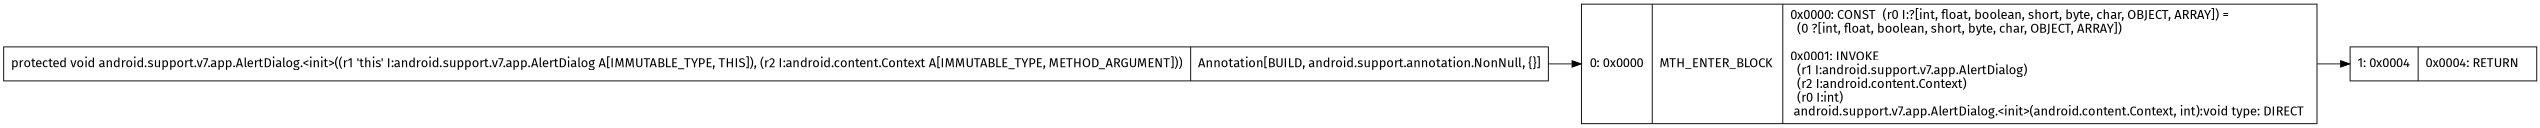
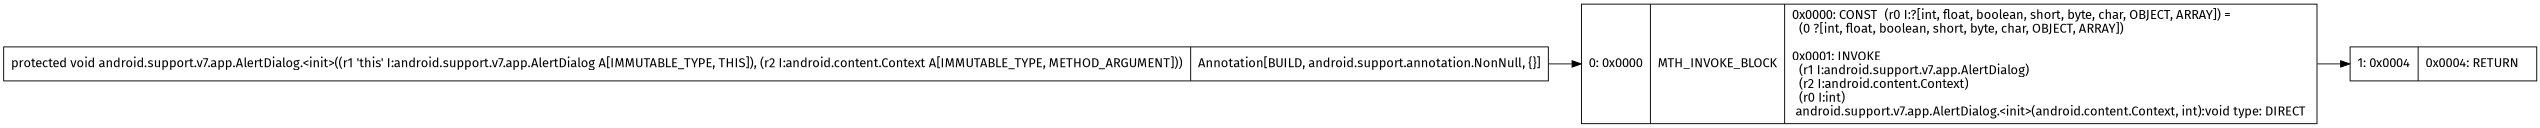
(1717, 63) -> (1718, 63)
